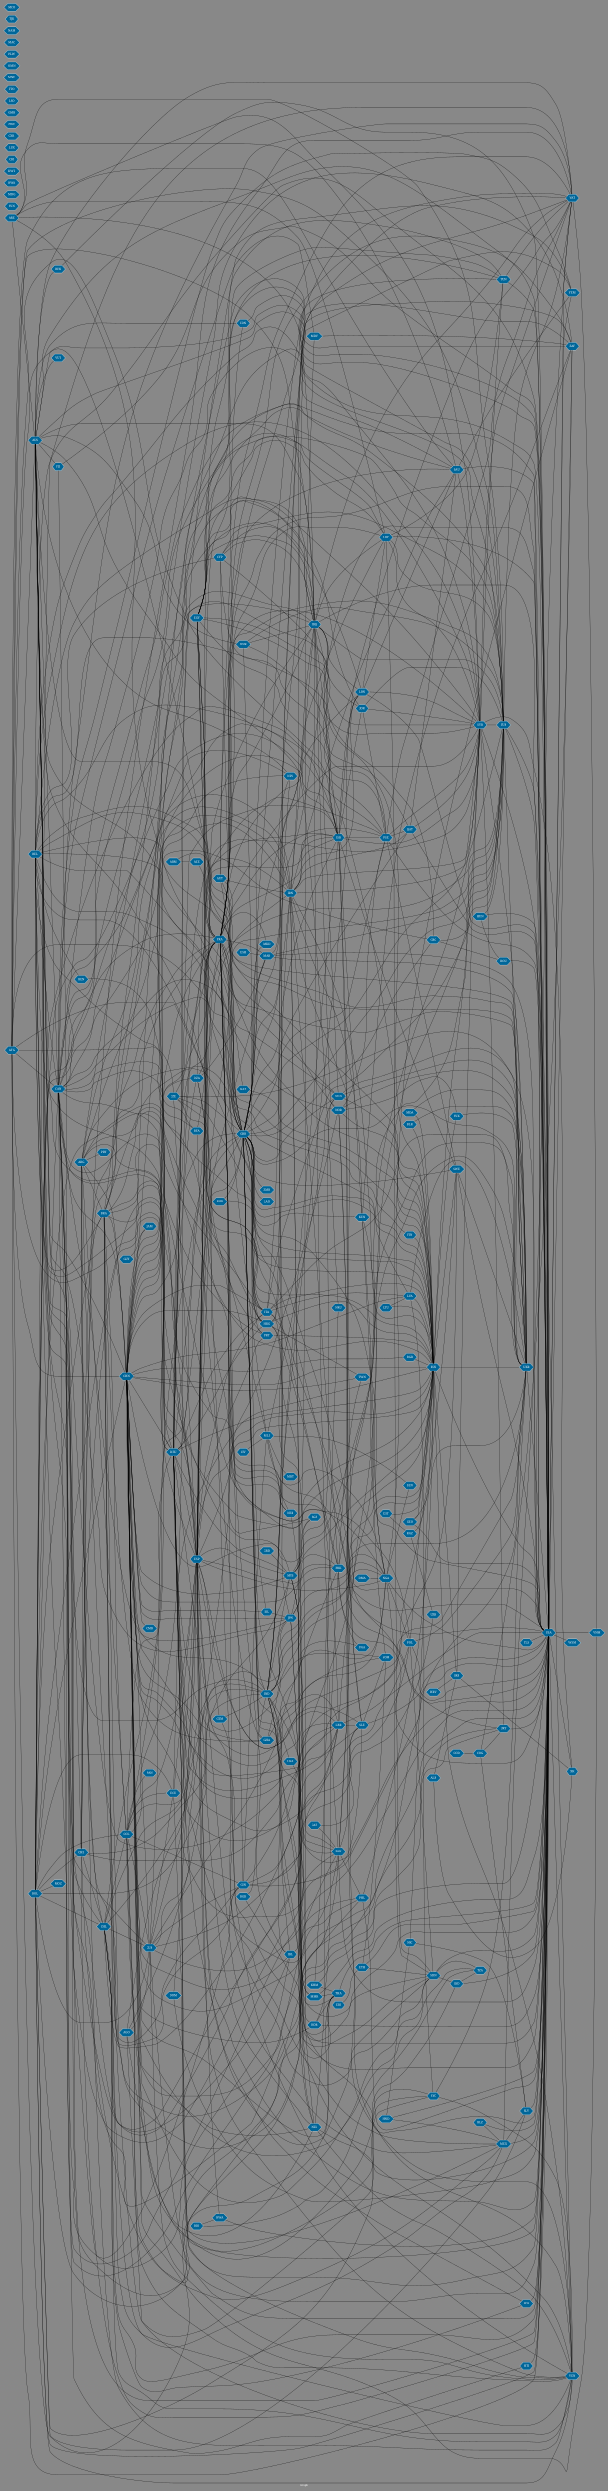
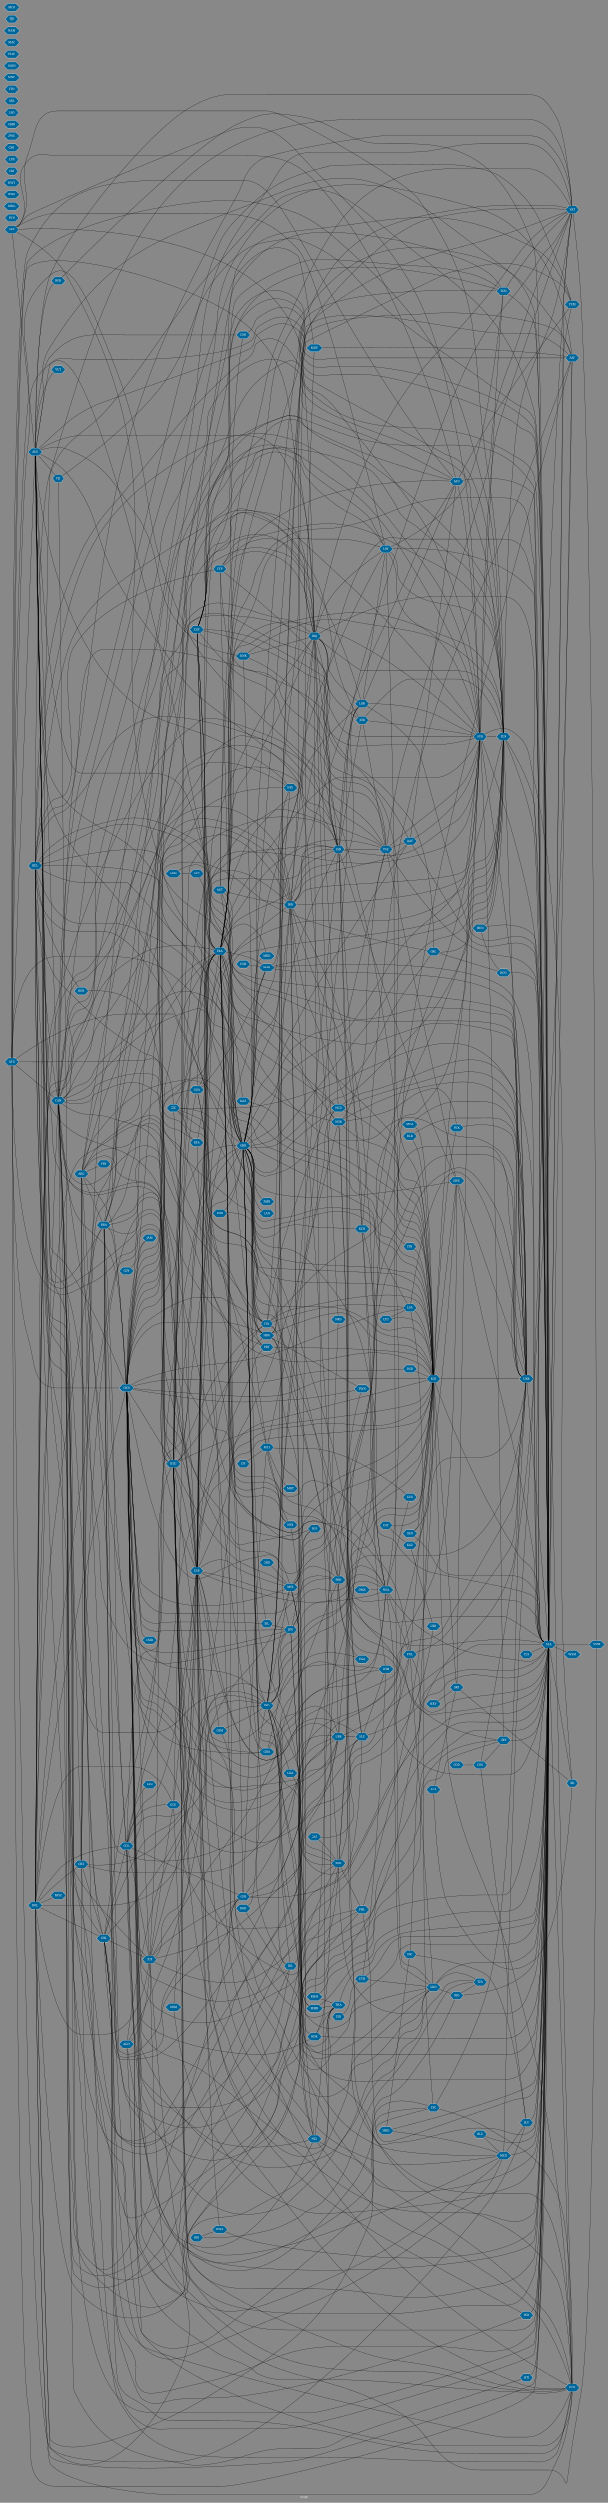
none -> (12, 101)
